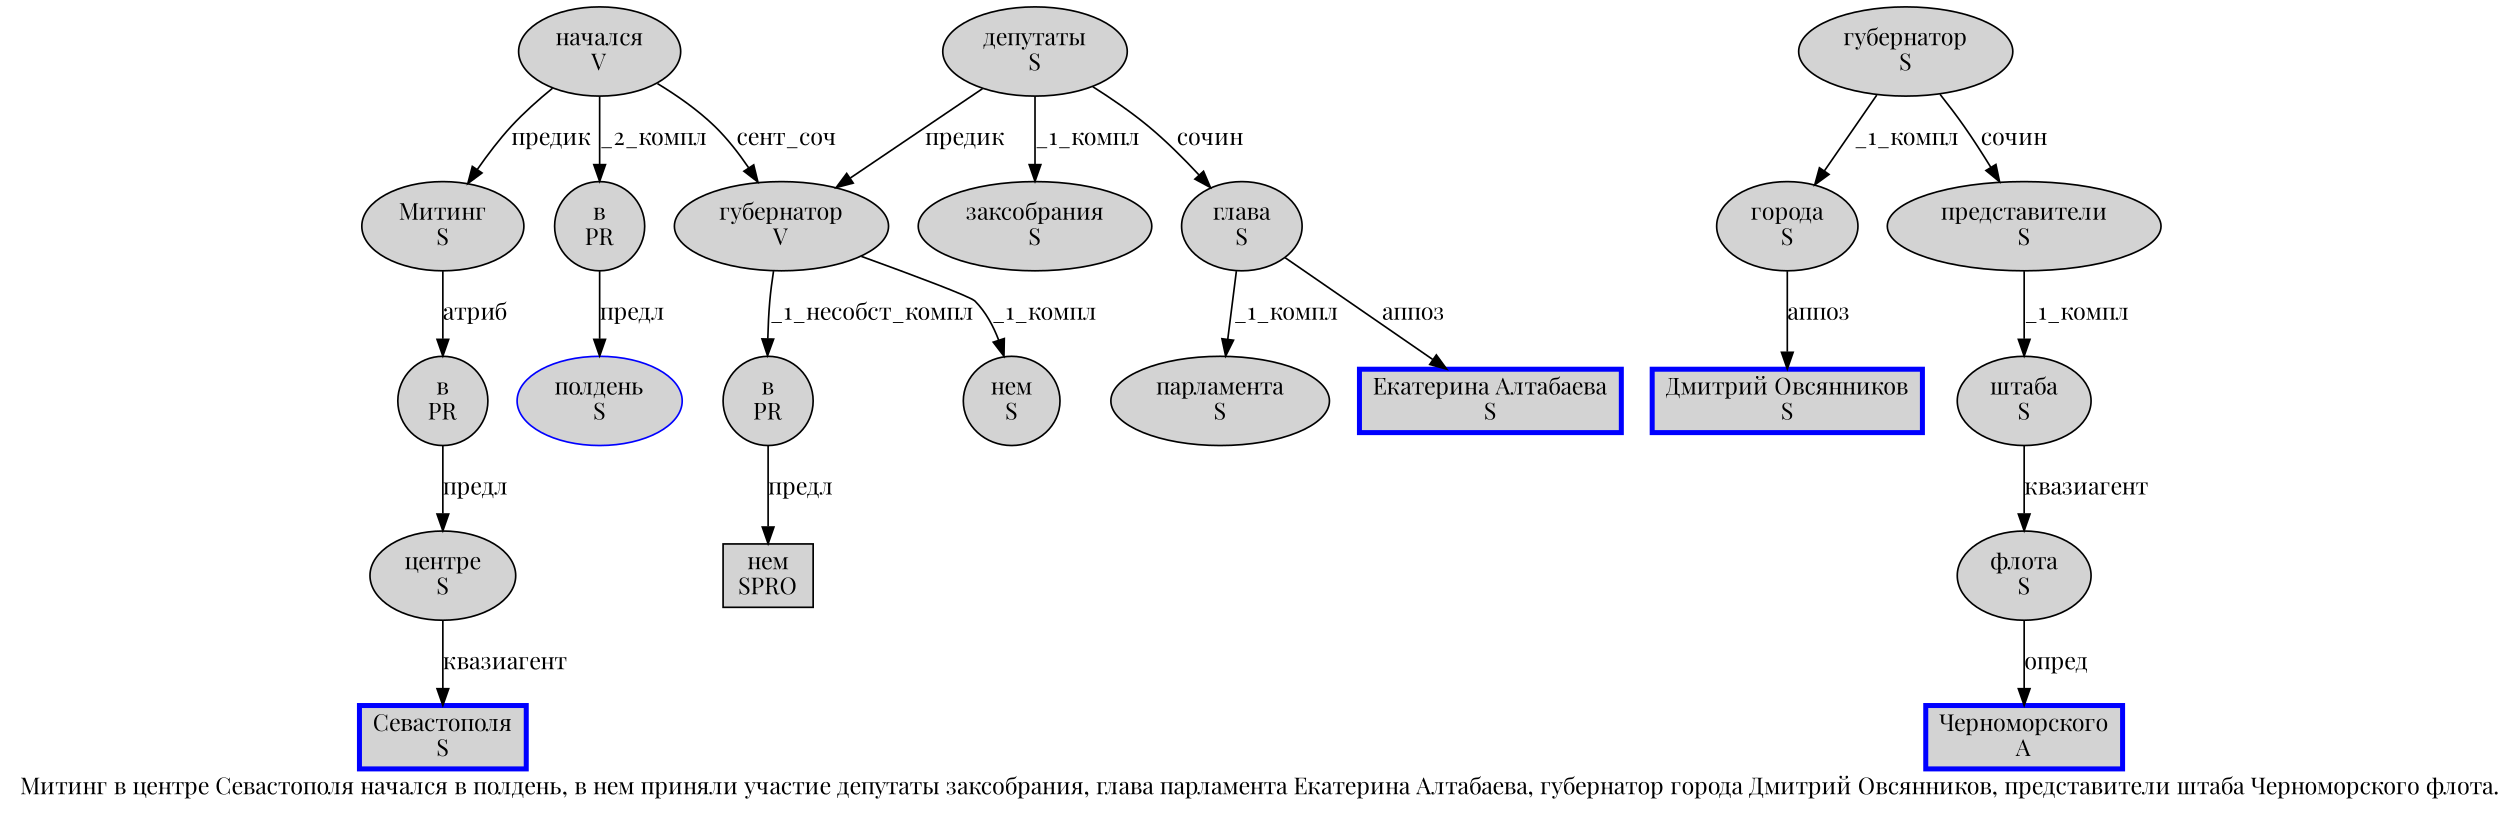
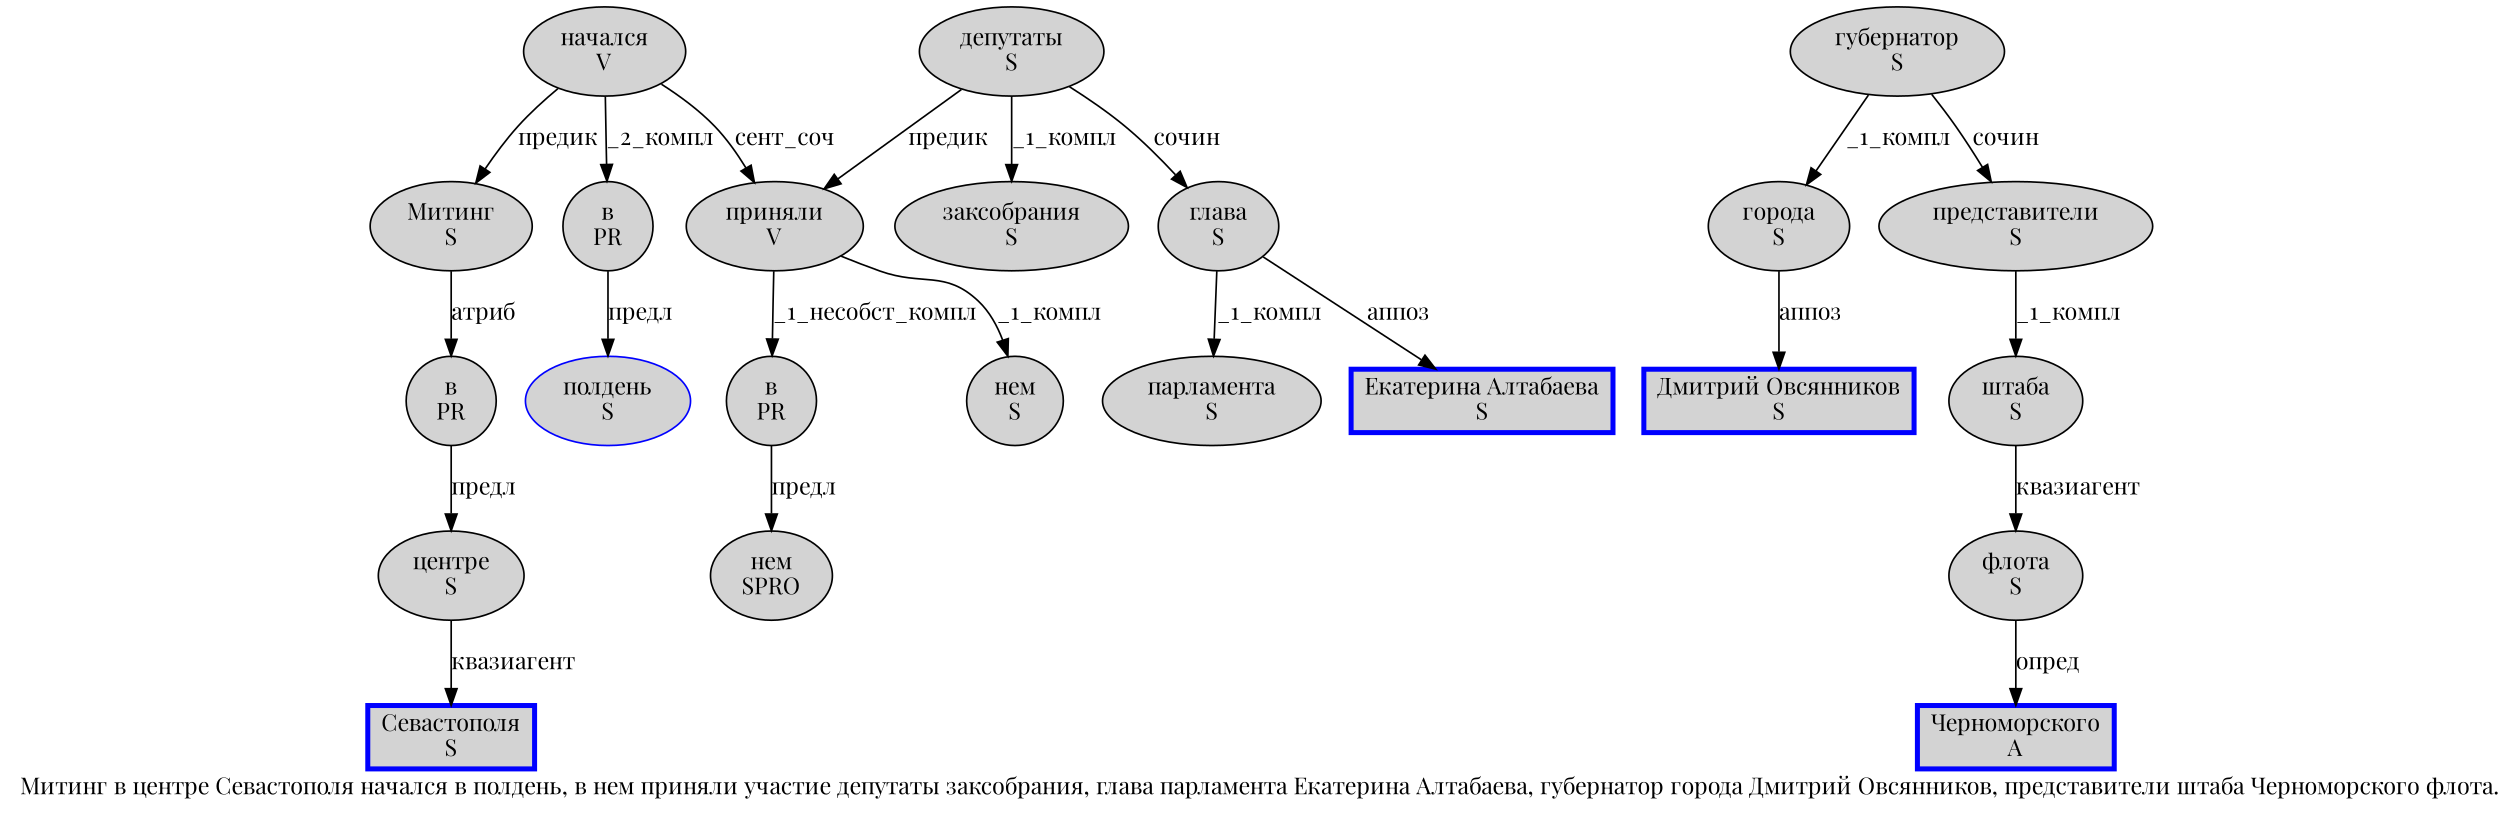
(781, 226) -> (775, 226)
(768, 576) -> (771, 576)
